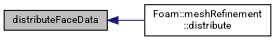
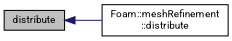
(56, 20) -> (34, 20)
